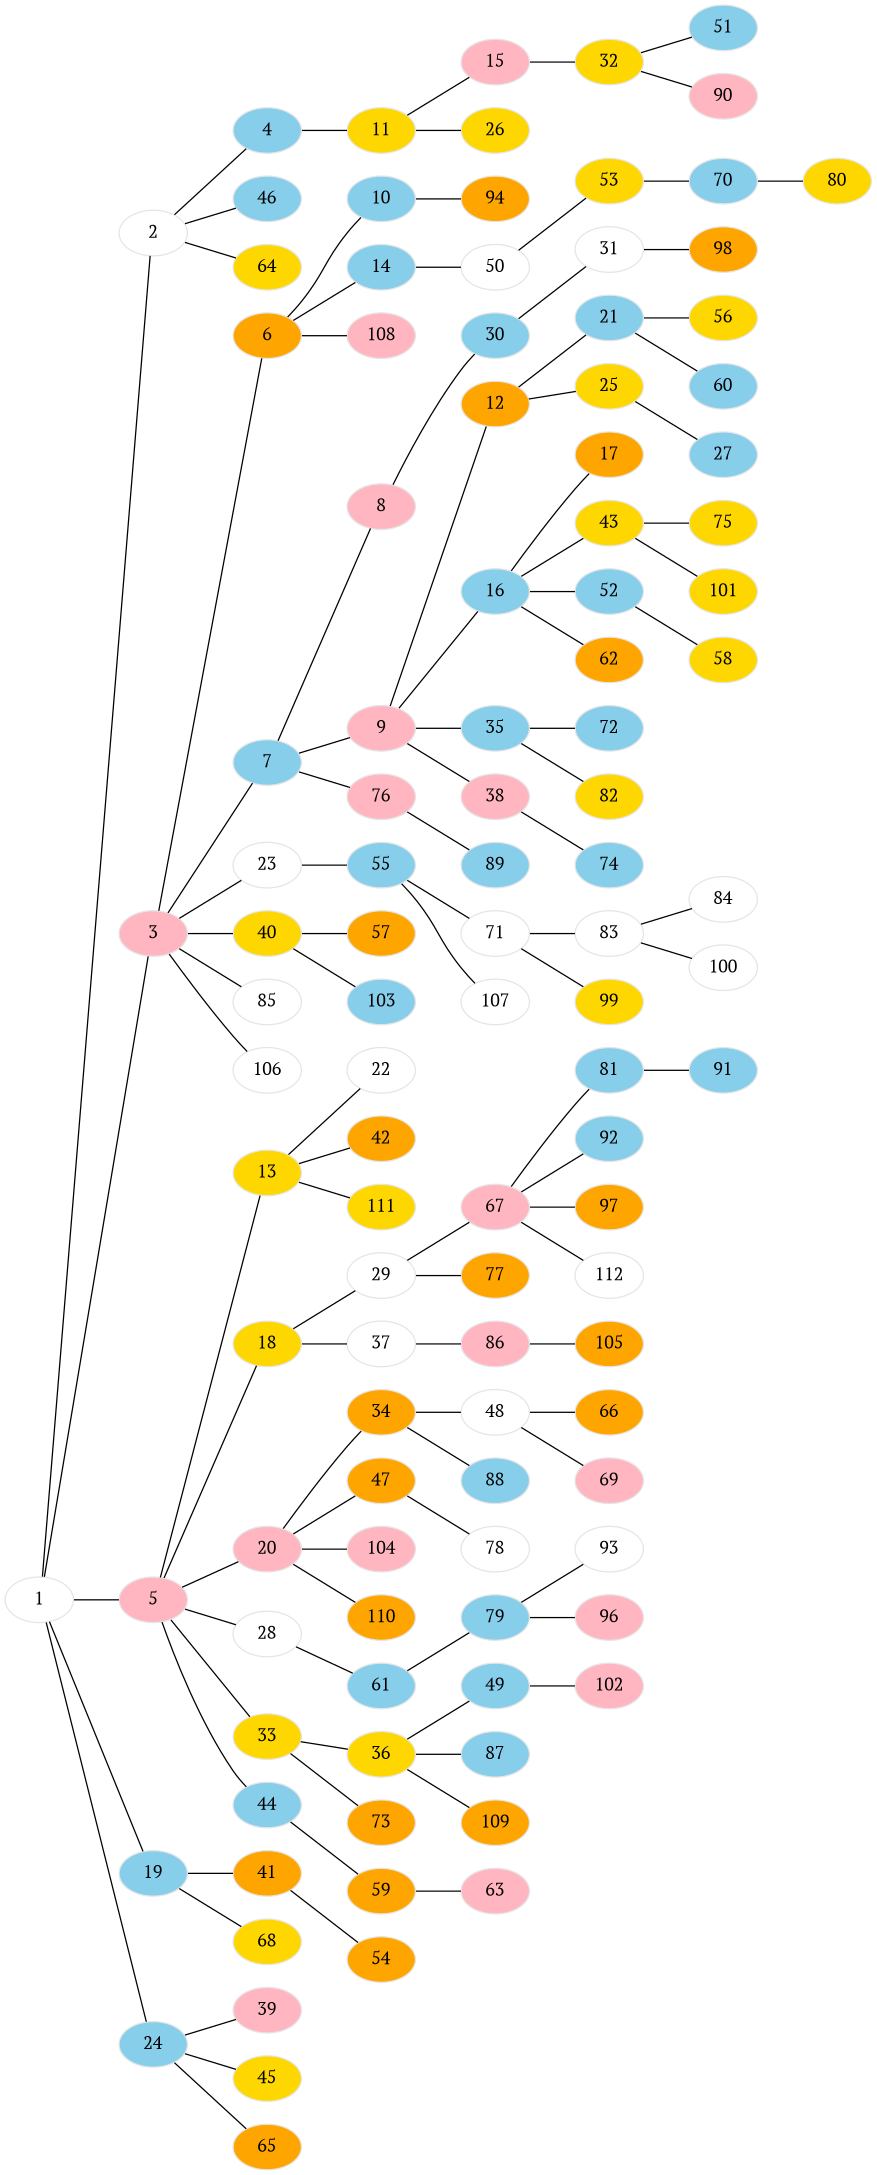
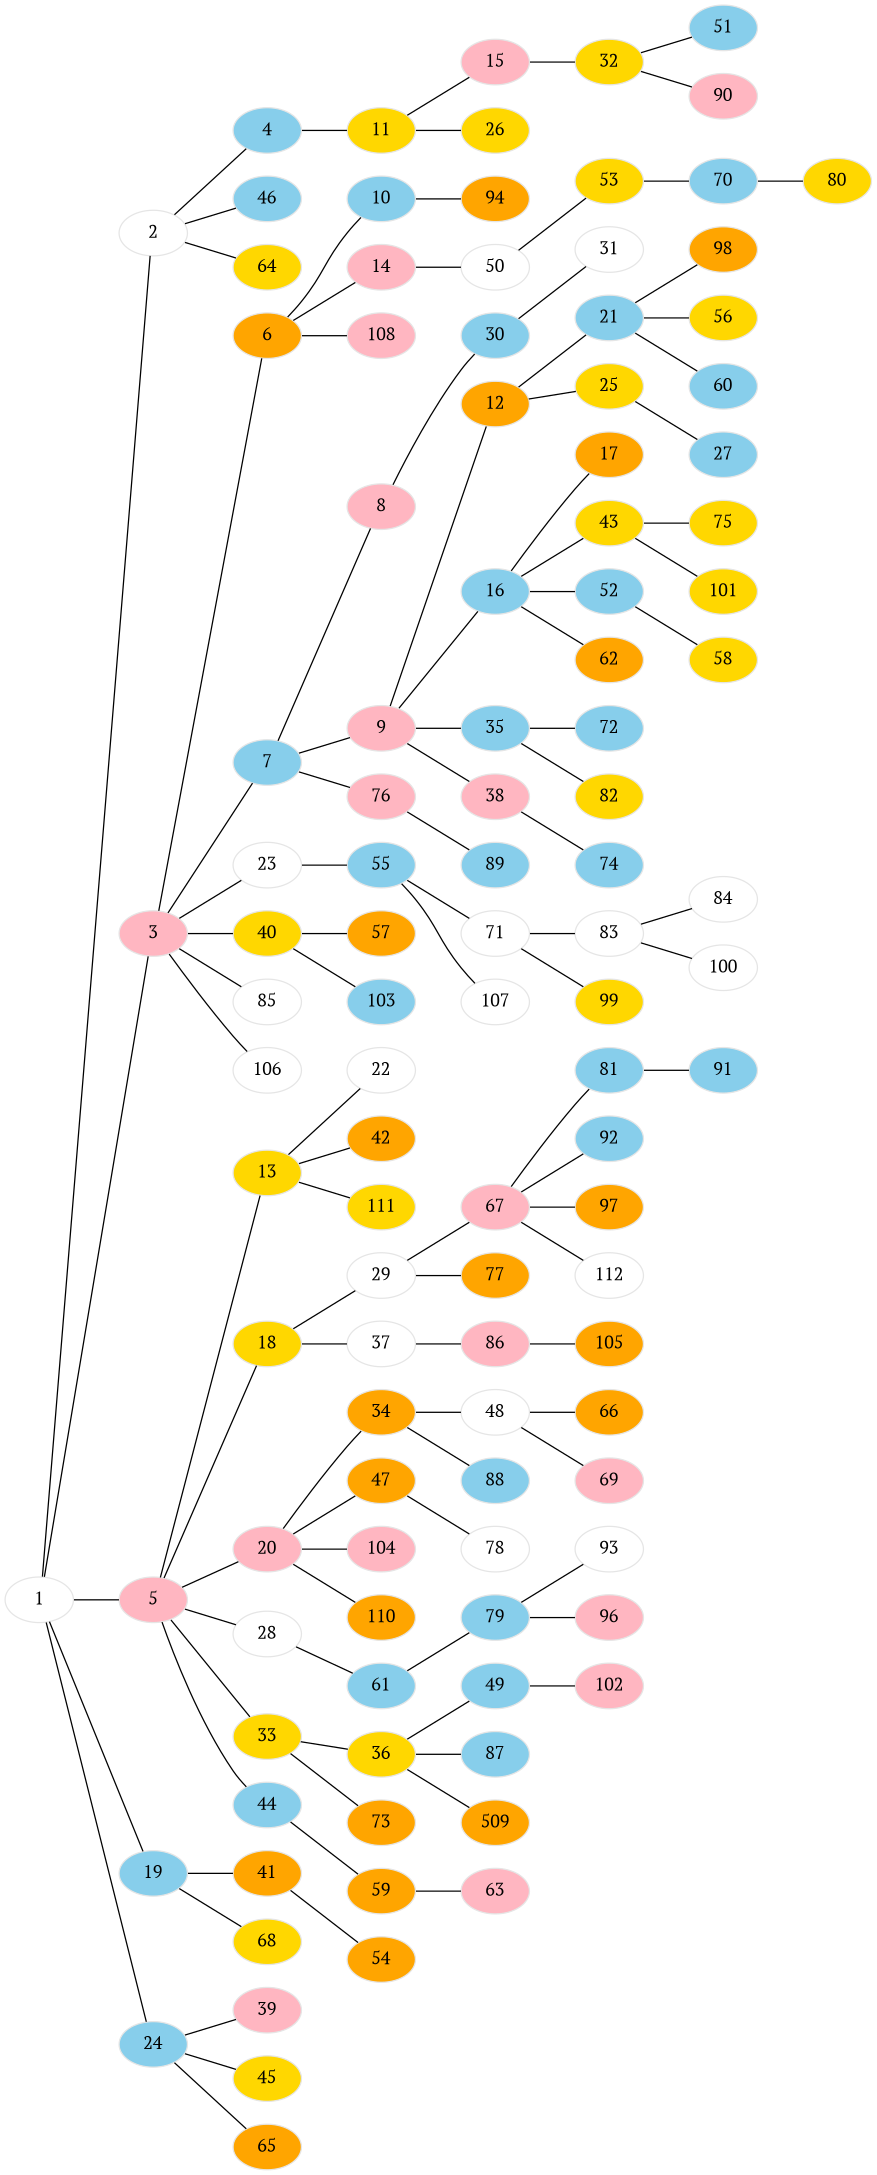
(666, 250) -> (666, 284)
(381, 267) -> (381, 267)
(495, 1823) -> (495, 1823)
